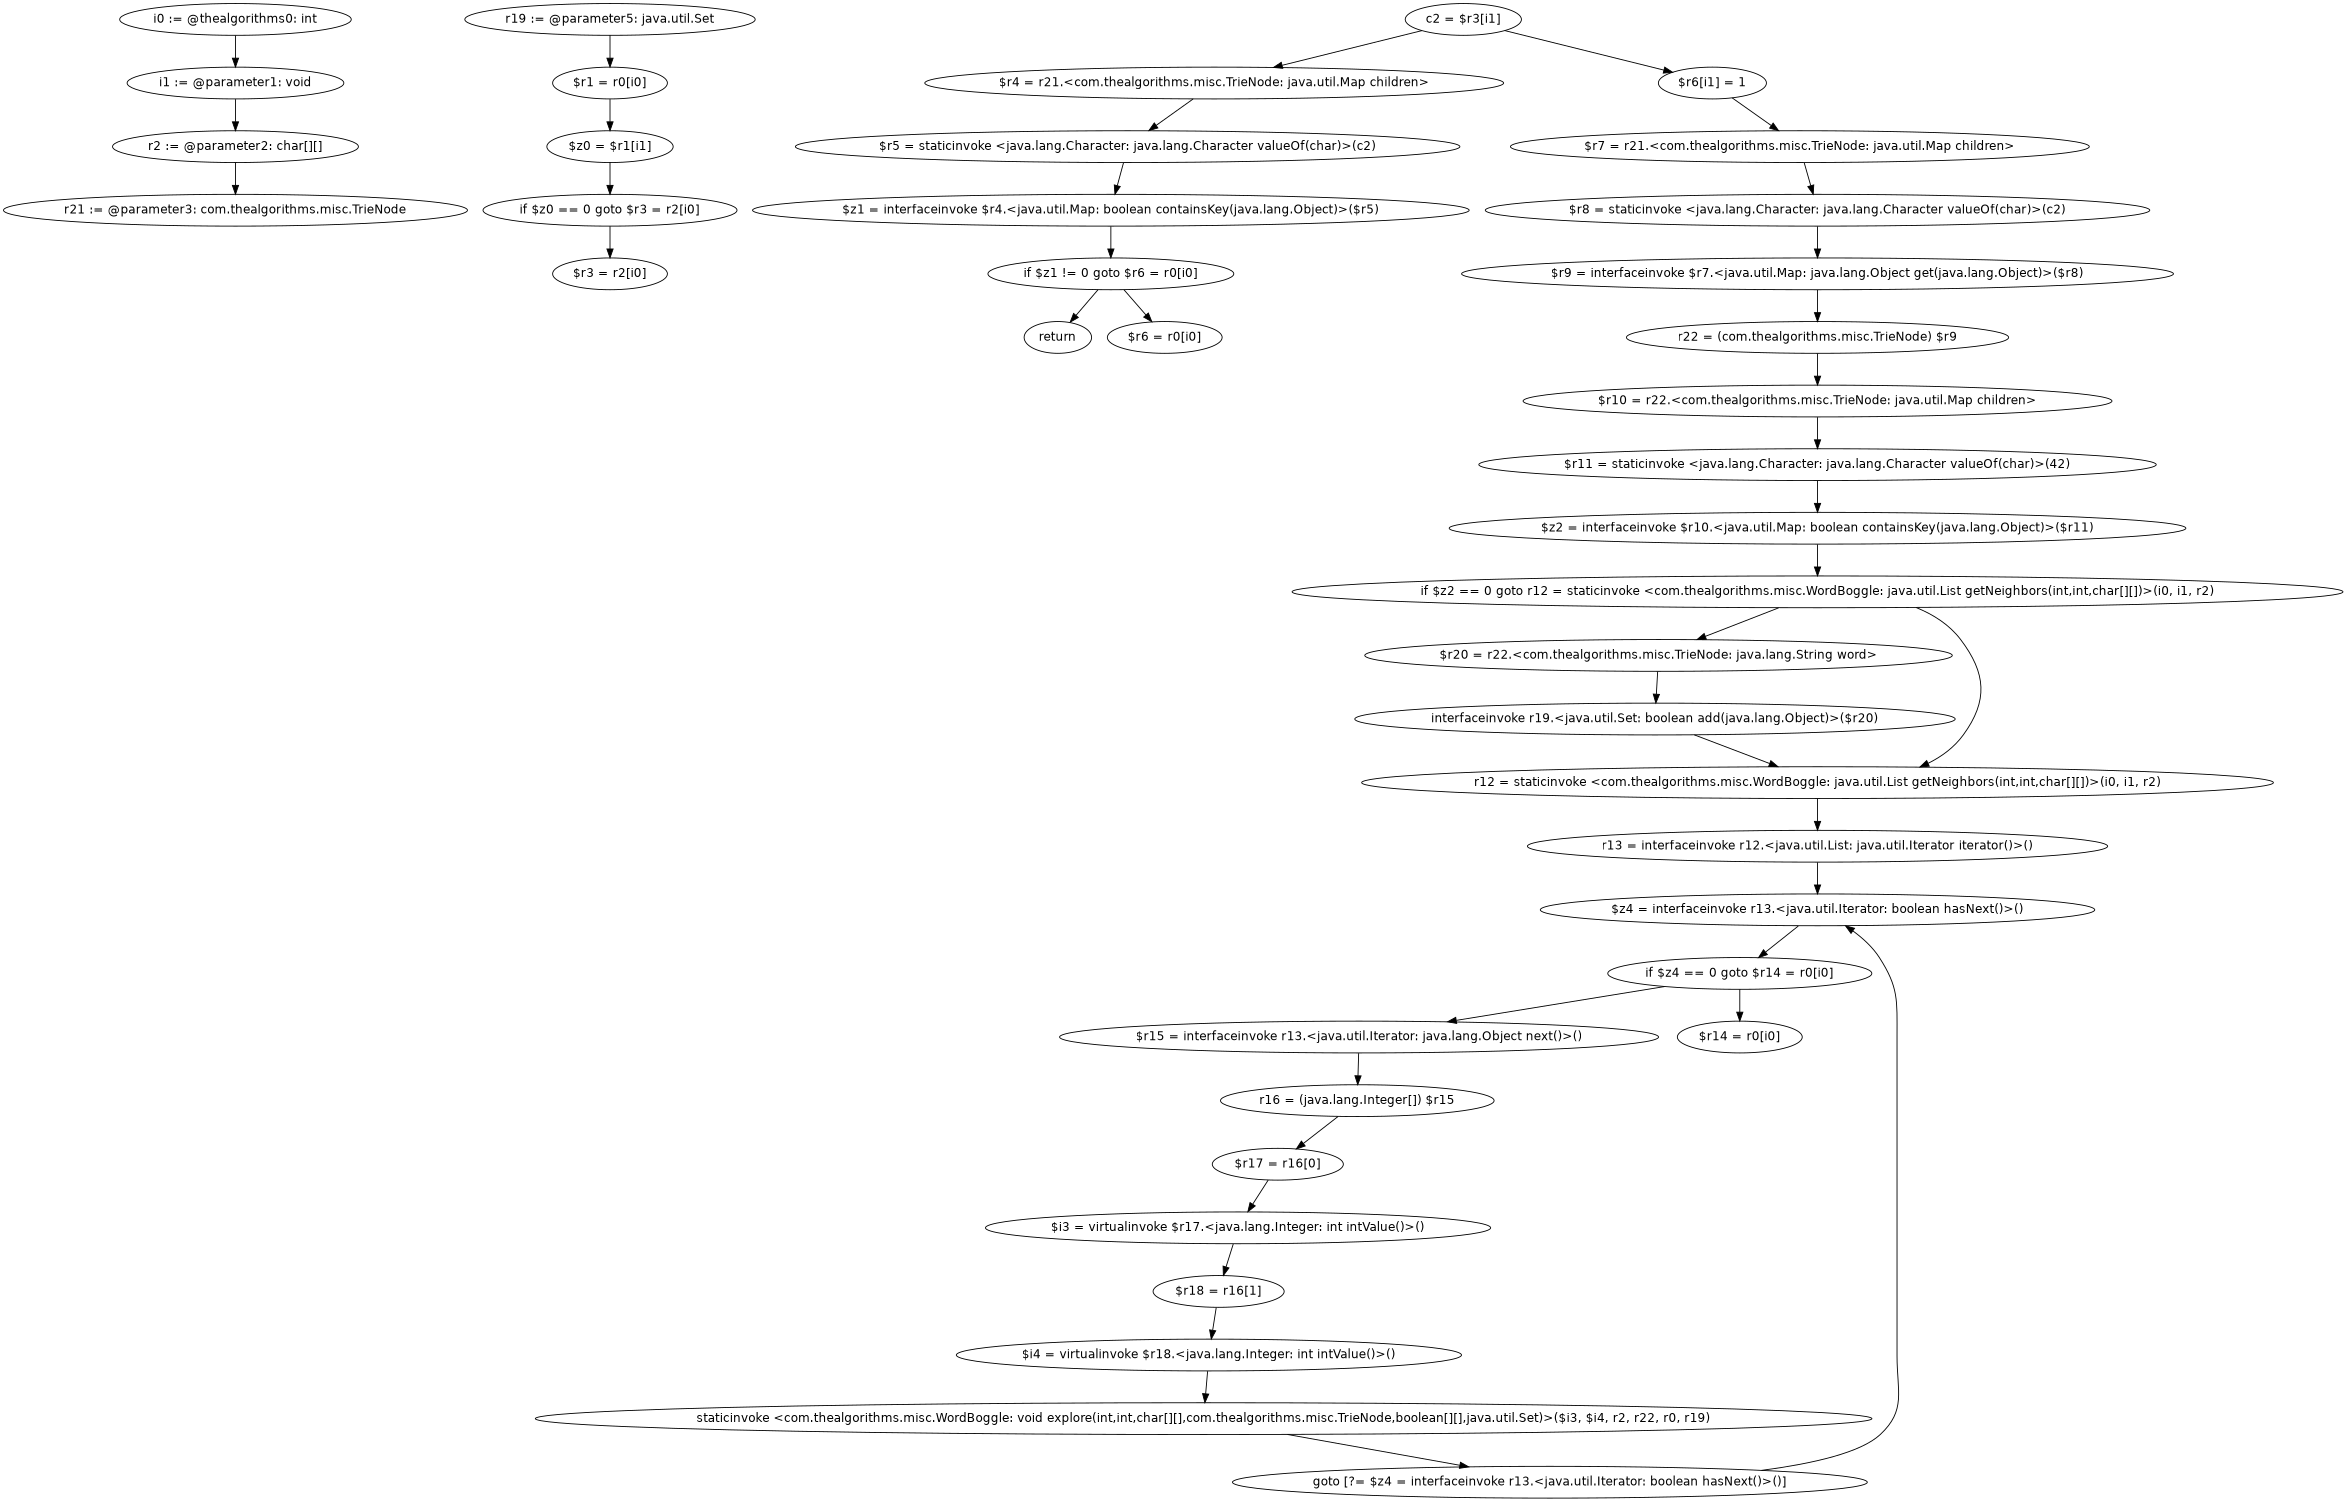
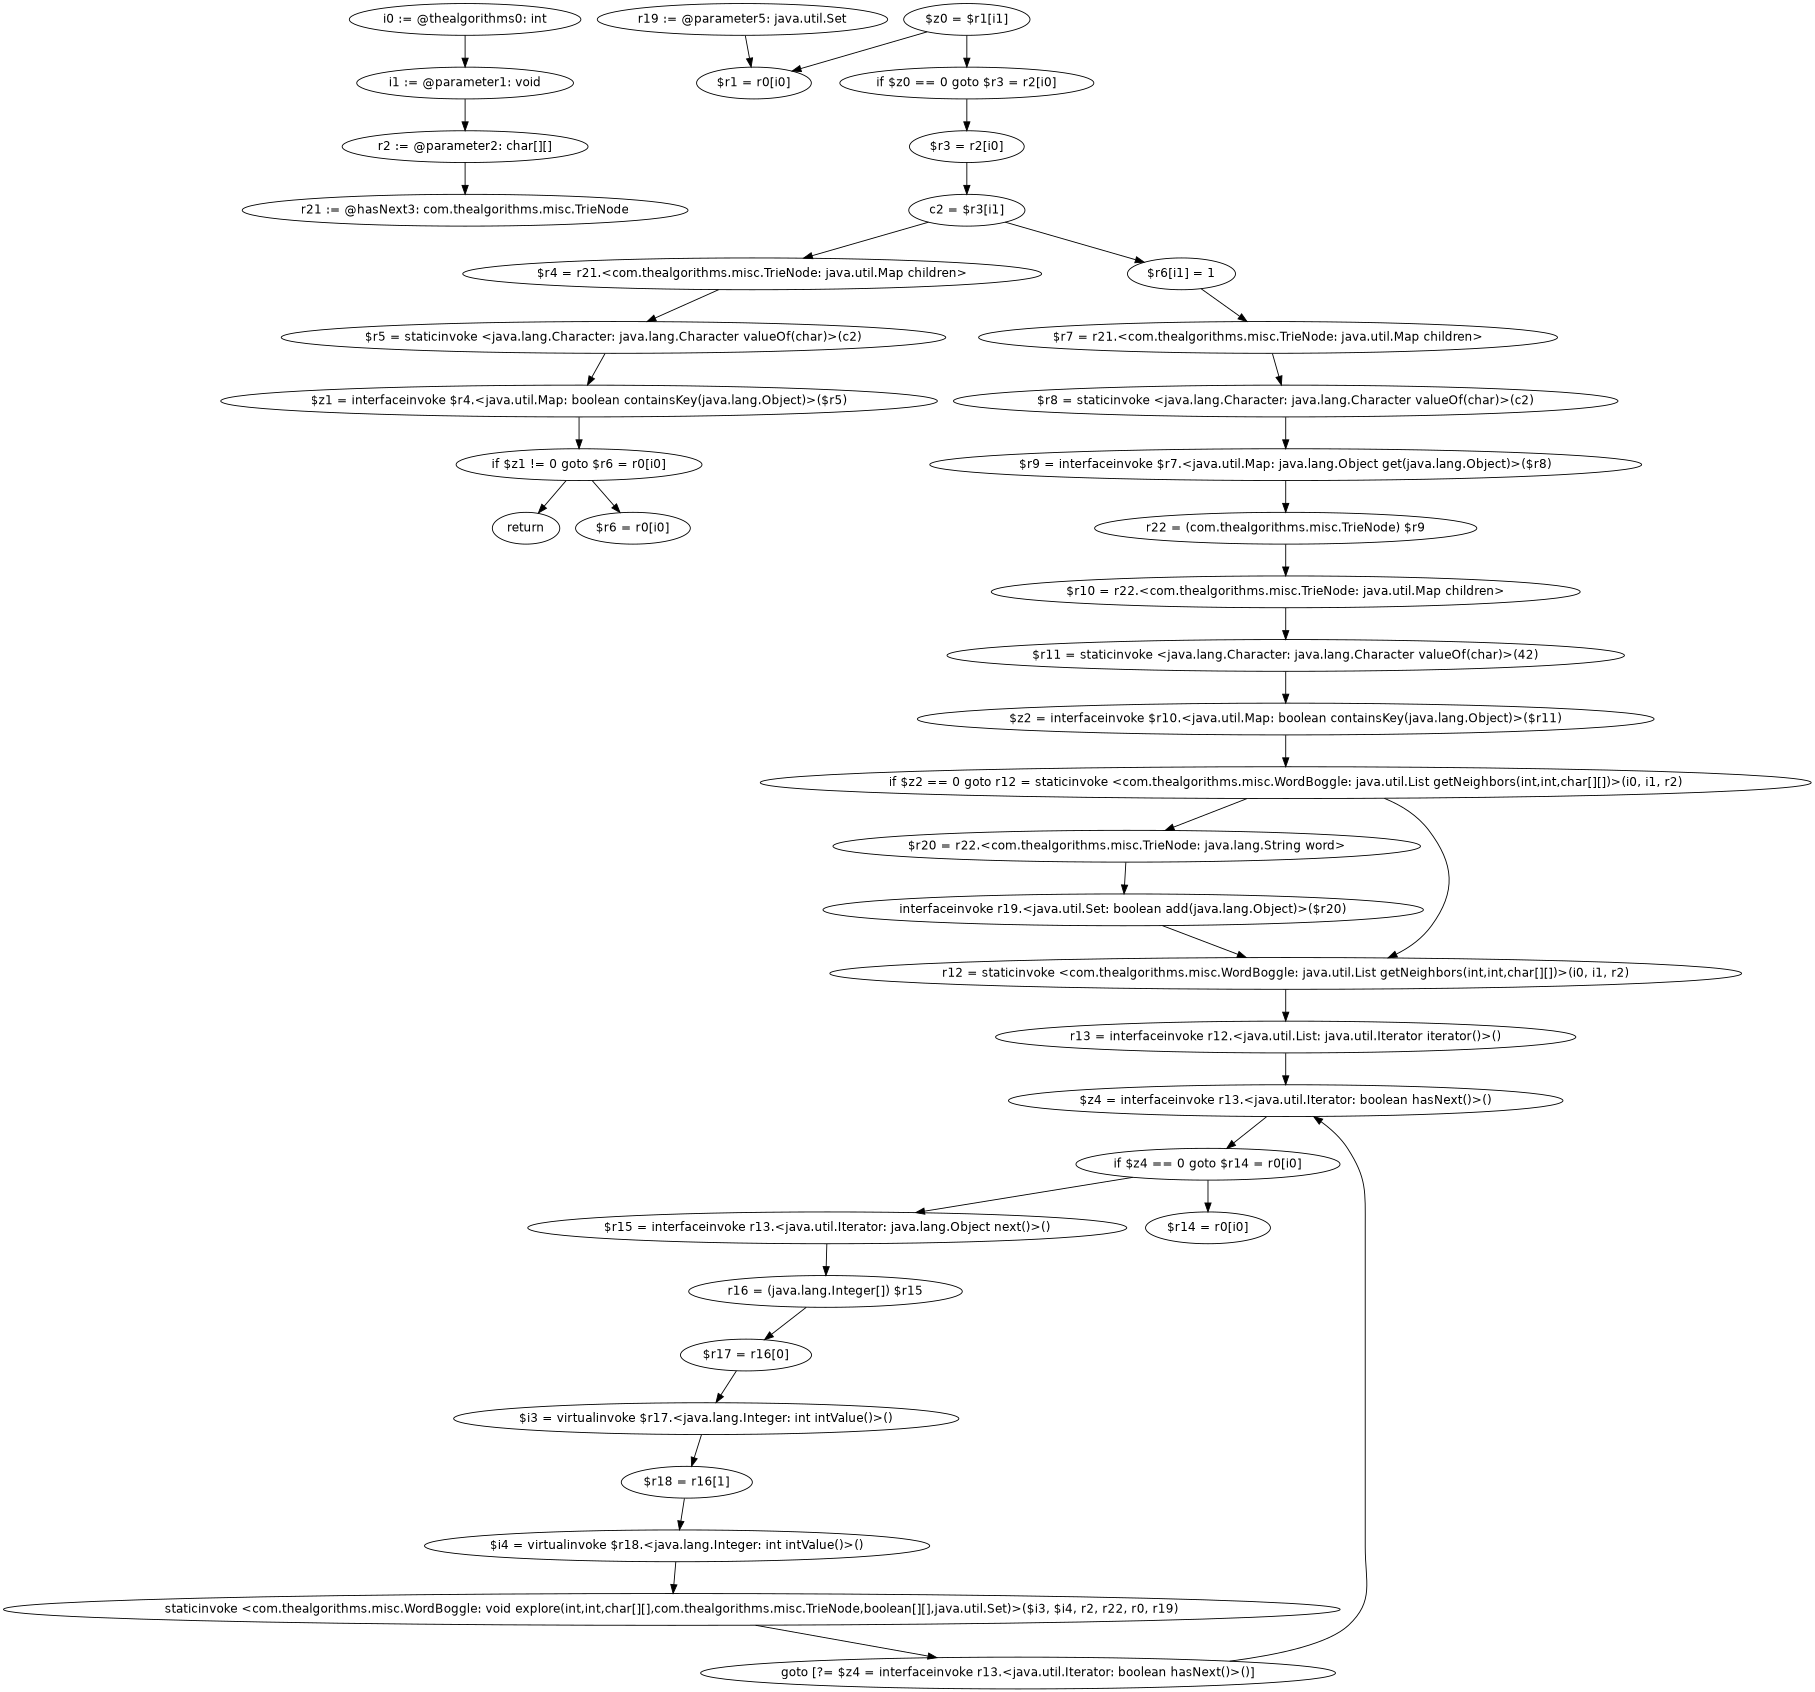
(610, 111) -> (864, 50)
none -> (967, 174)
(235, 210) -> (465, 210)
